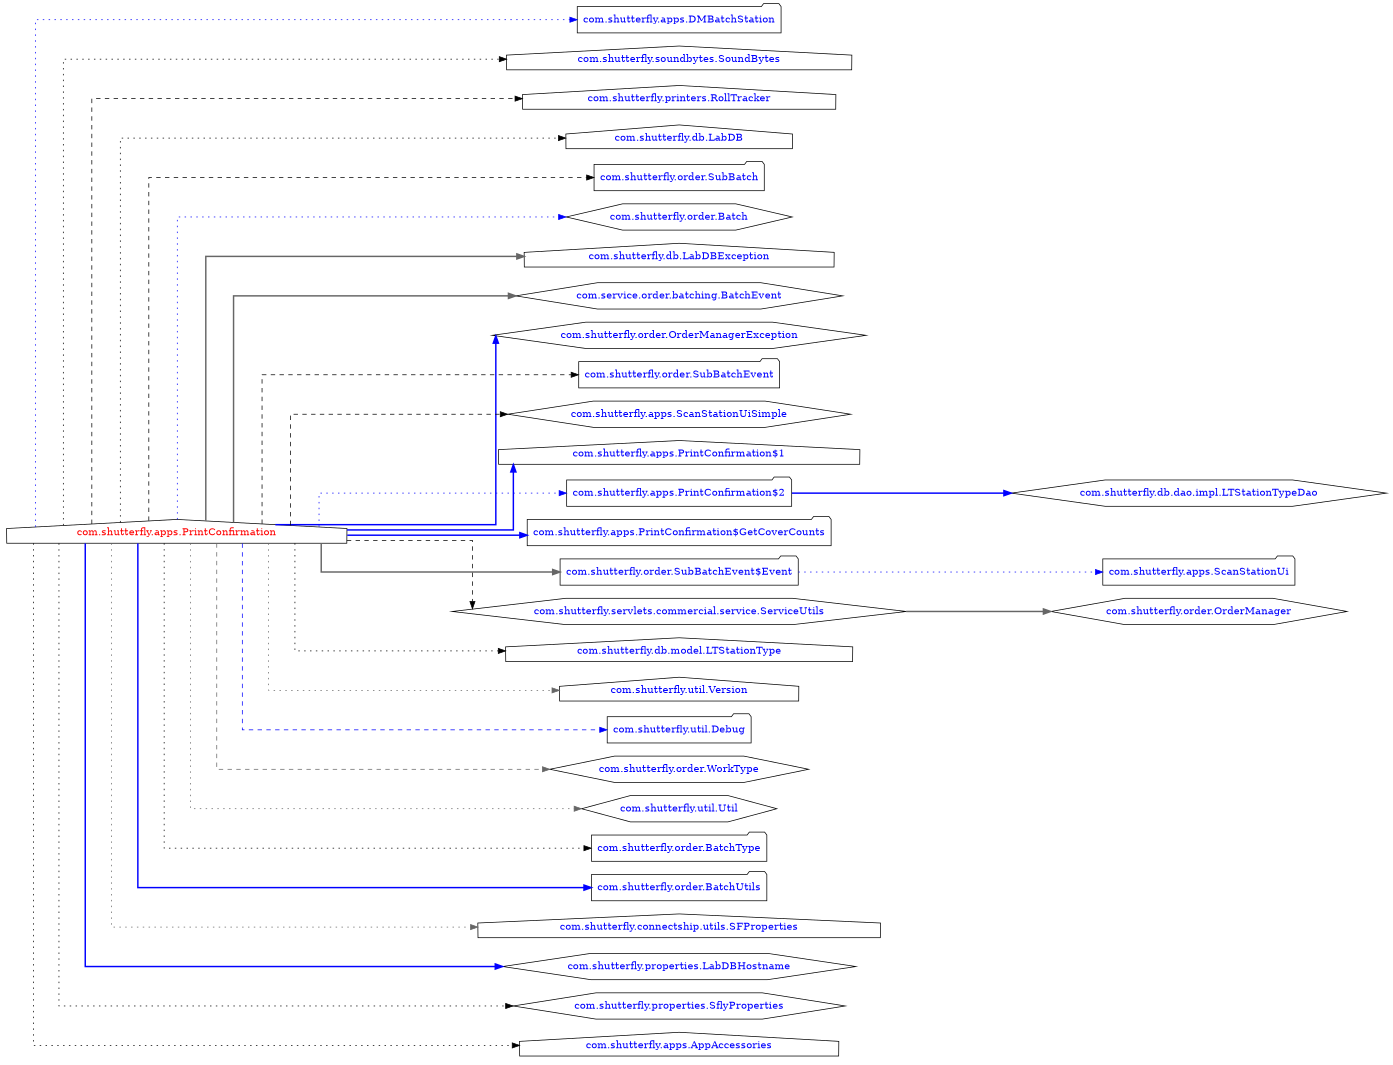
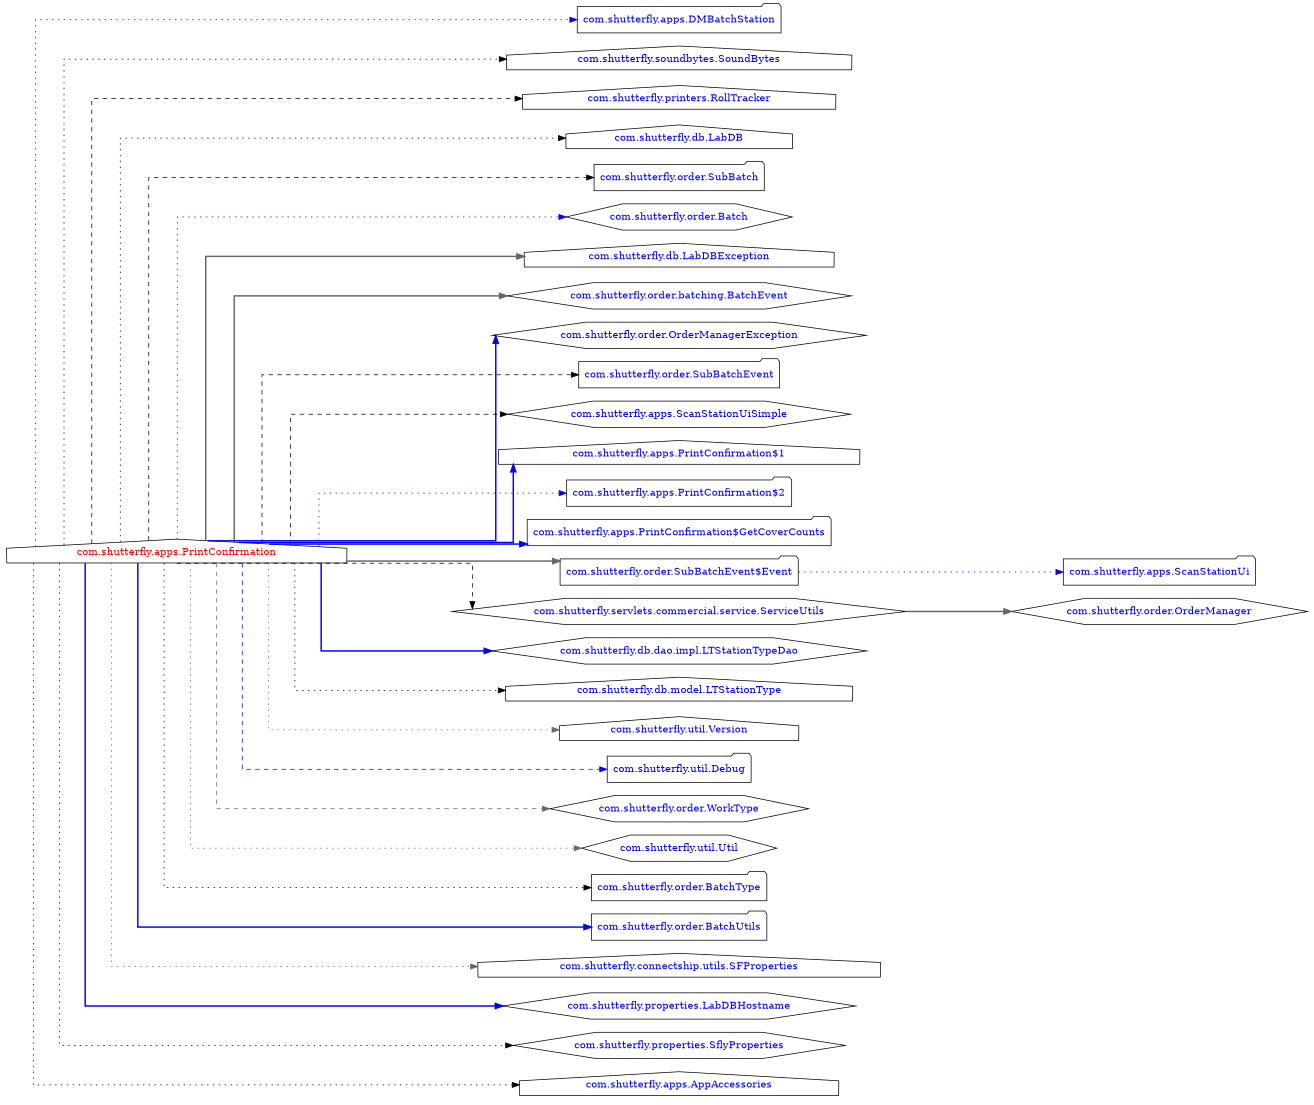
(679, 296) -> (679, 296)
(898, 493) -> (359, 651)
